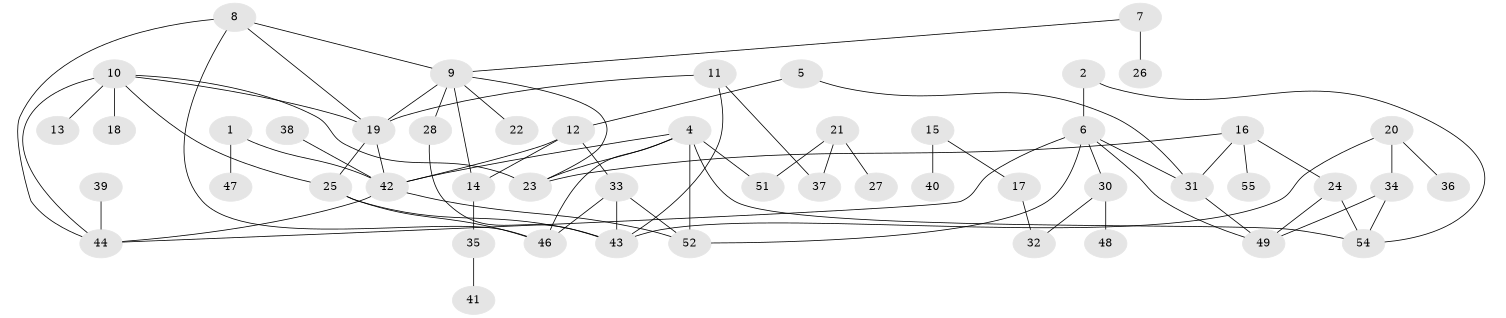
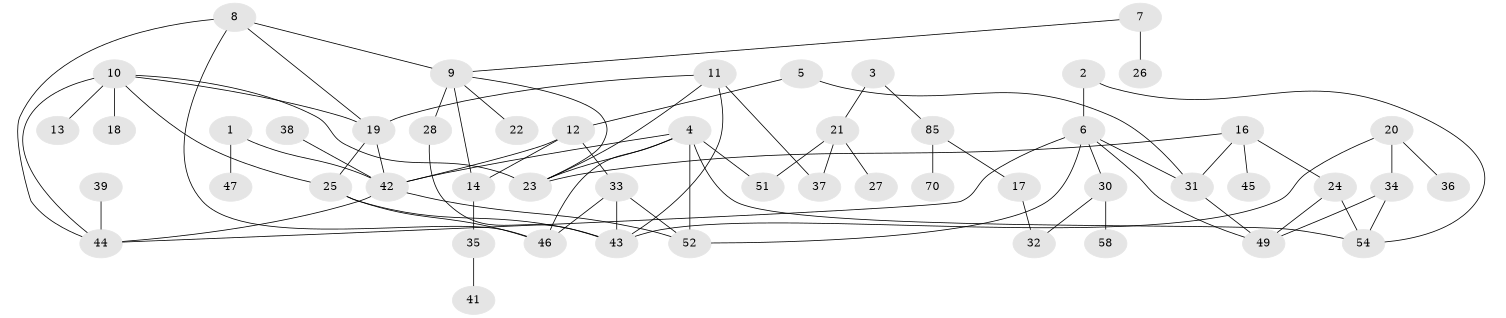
none -> (873, 74)
(413, 102) -> none
(933, 130) -> (933, 130)
none -> (631, 135)
(933, 187) -> (933, 187)
(1249, 187) -> (1249, 187)
(1106, 244) -> (1106, 244)
